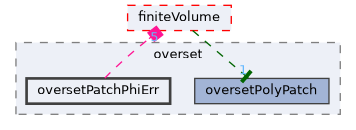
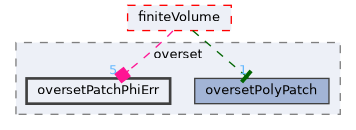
(126, 58) -> (152, 51)
